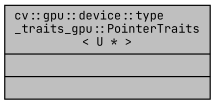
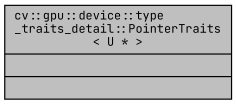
(107, 29) -> (118, 29)
